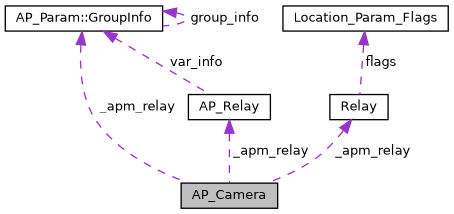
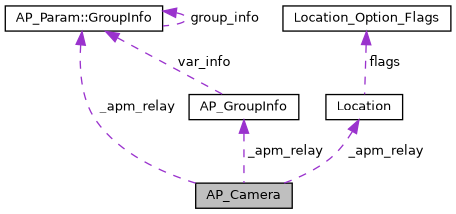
(366, 19) -> (367, 19)
(229, 107) -> (244, 107)
(359, 107) -> (364, 107)
